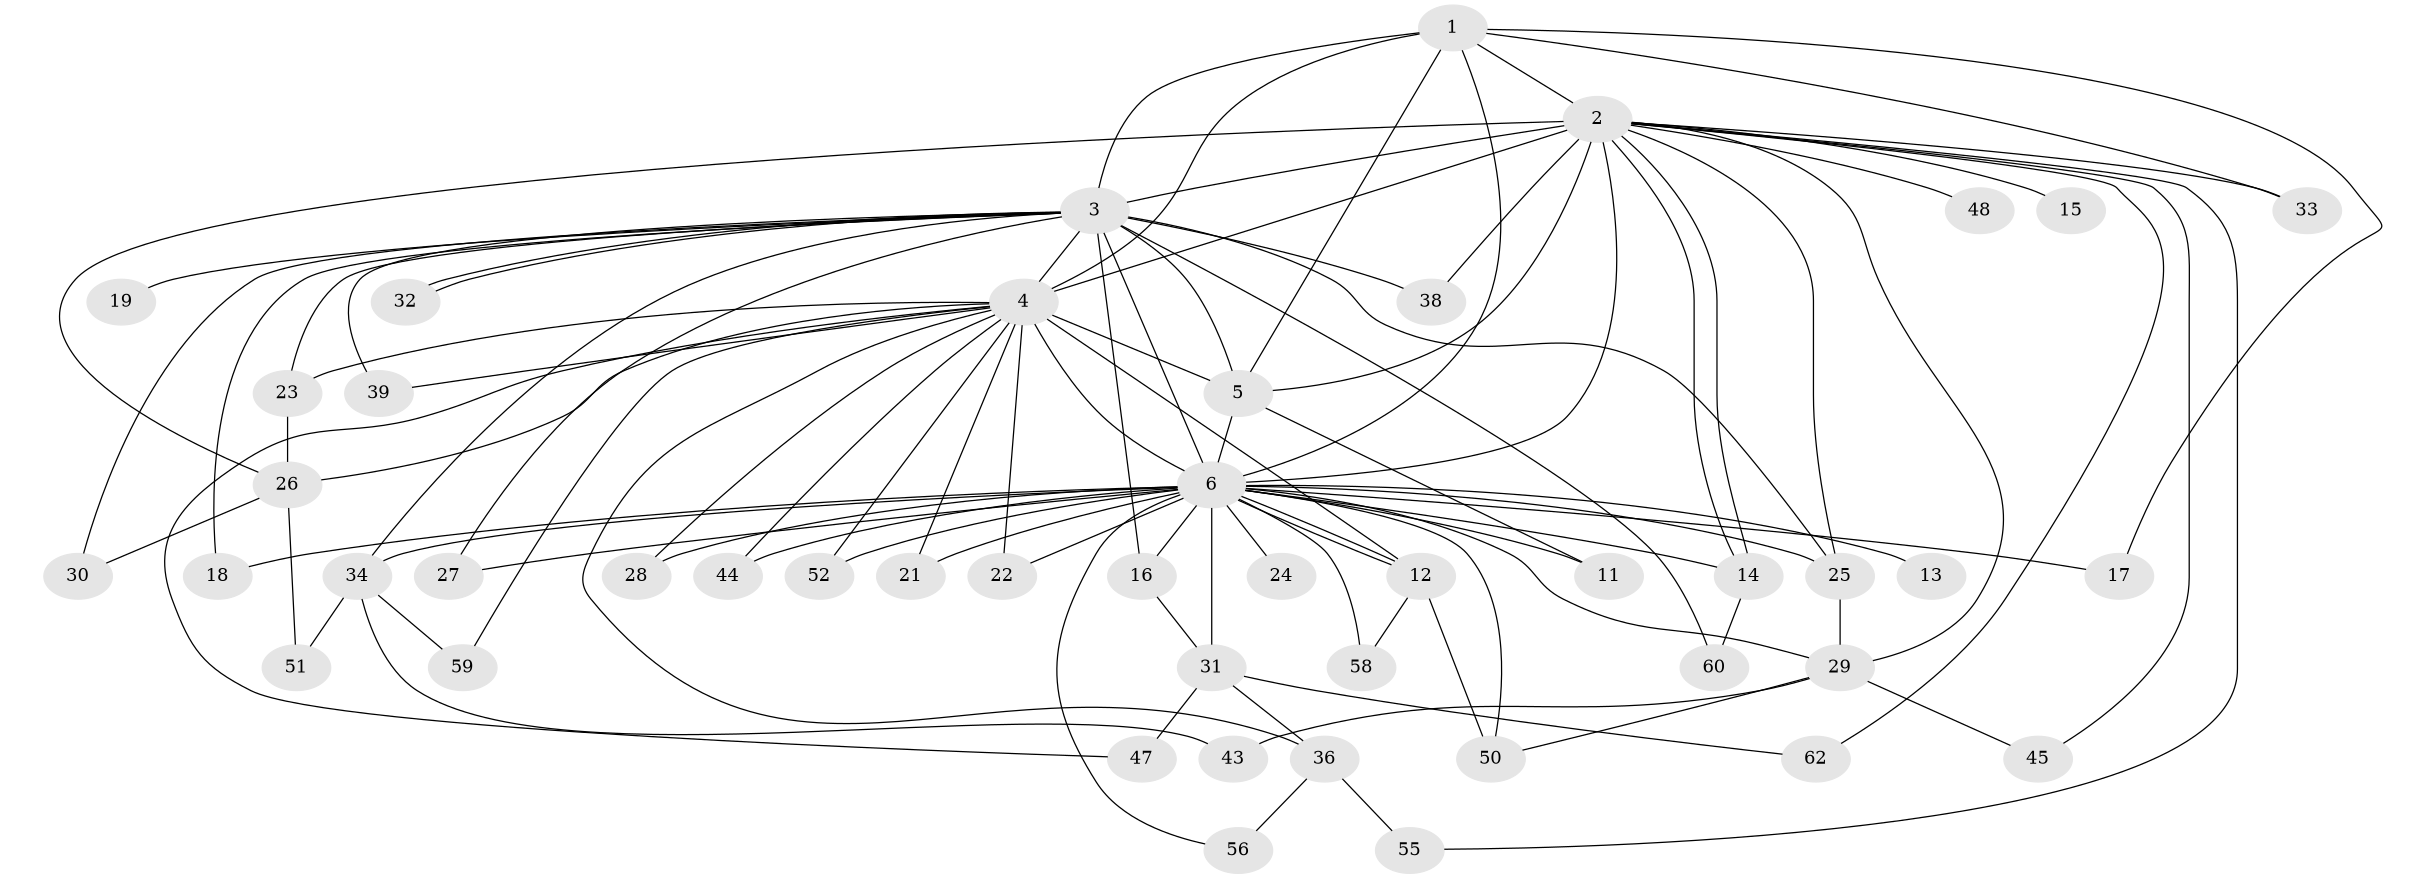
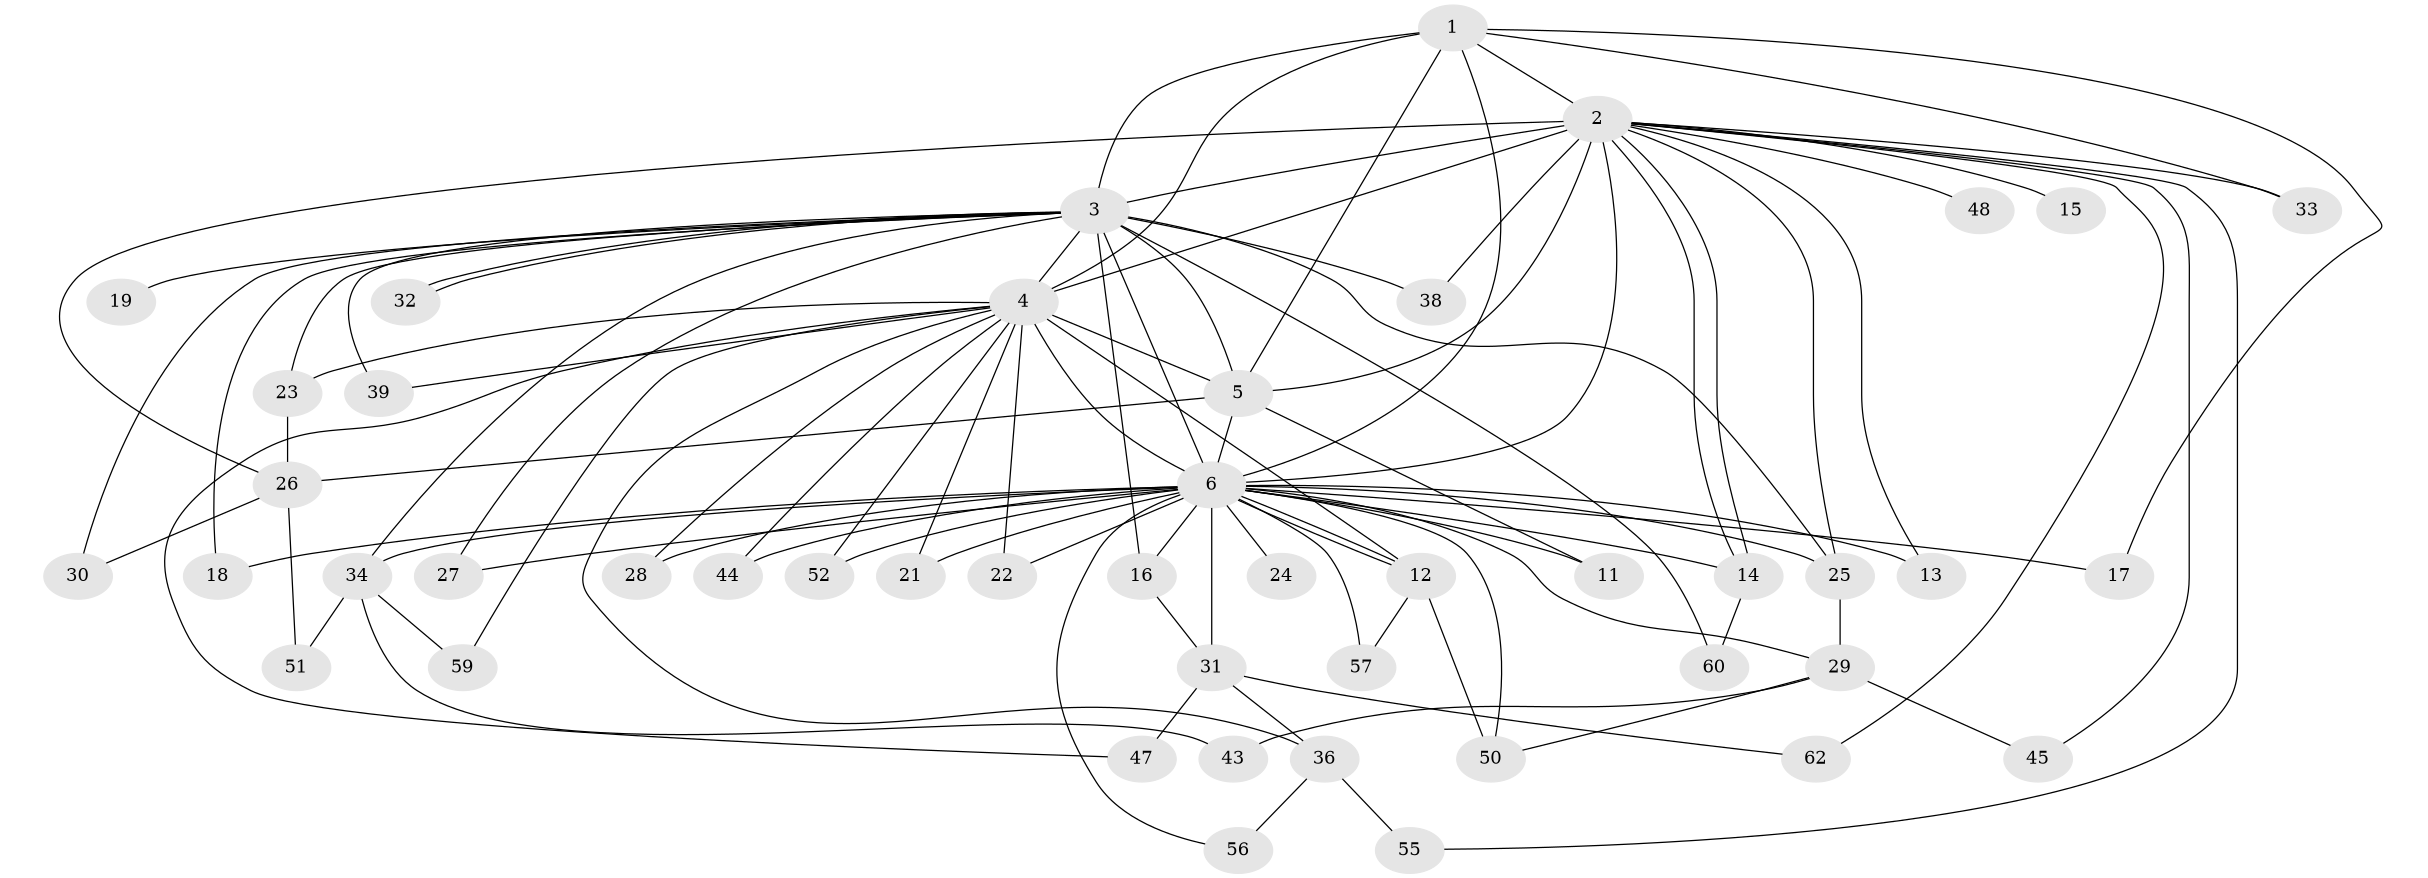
(1919, 351) -> (1858, 279)
(542, 425) -> (763, 439)
(1361, 668) -> (1361, 668)
